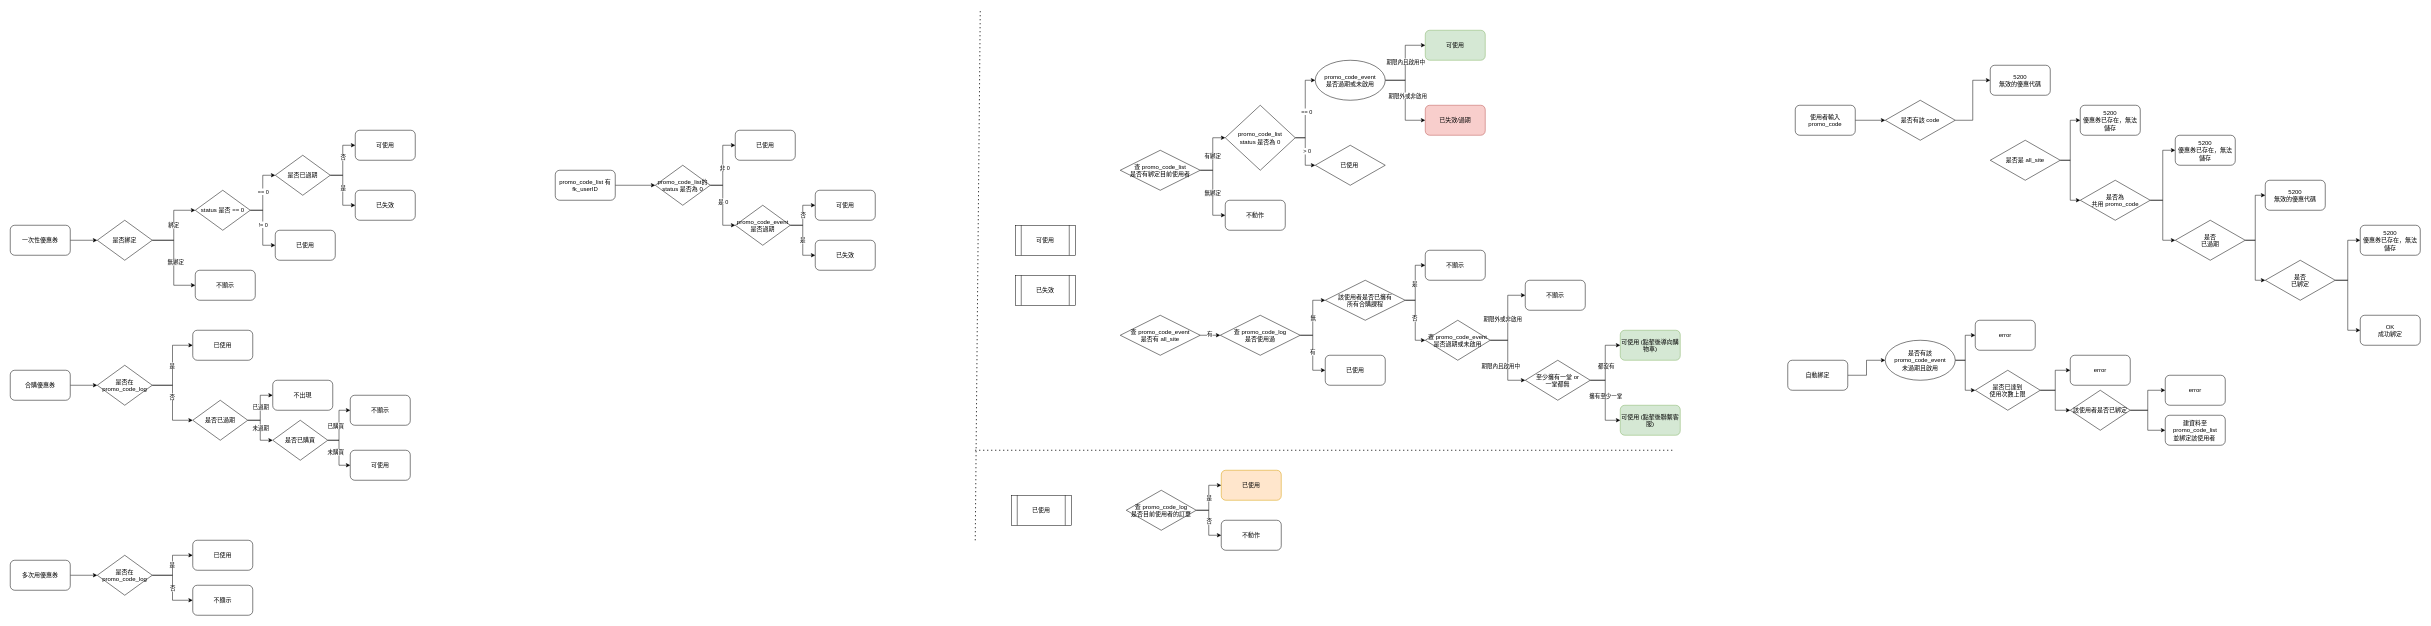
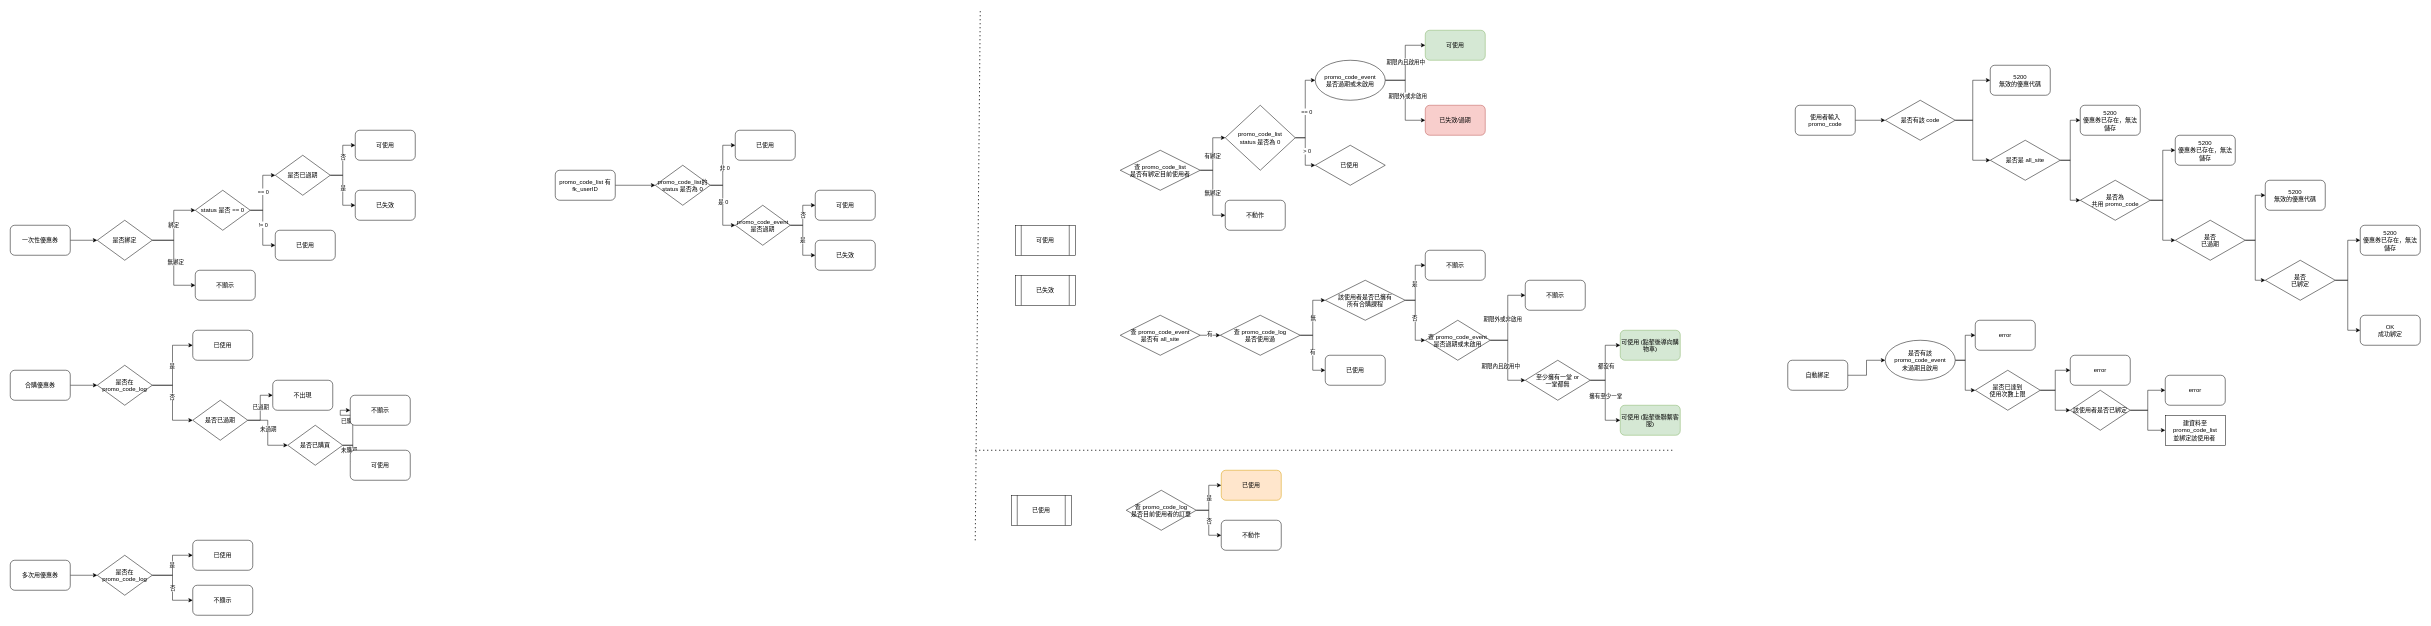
none -> (1985, 160)
(2195, 430) -> (2195, 430)
(300, 440) -> (315, 445)
